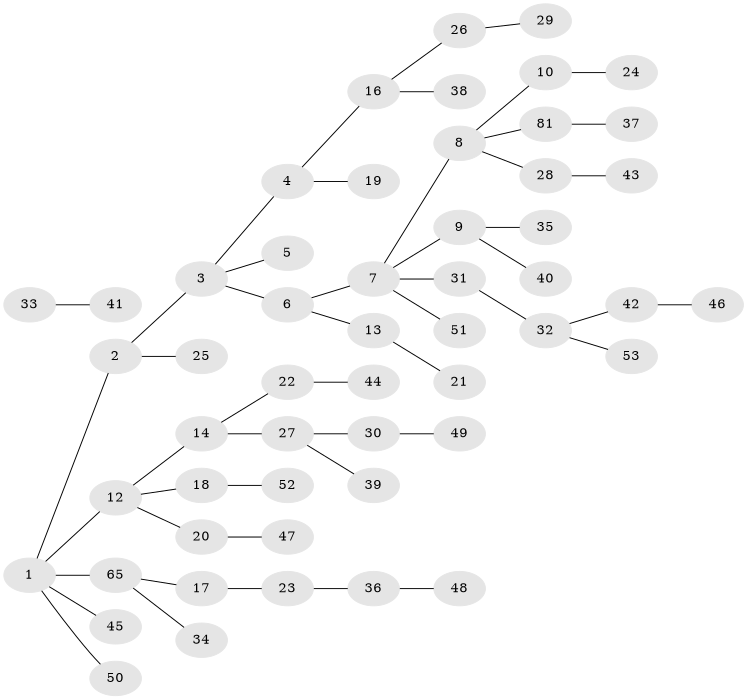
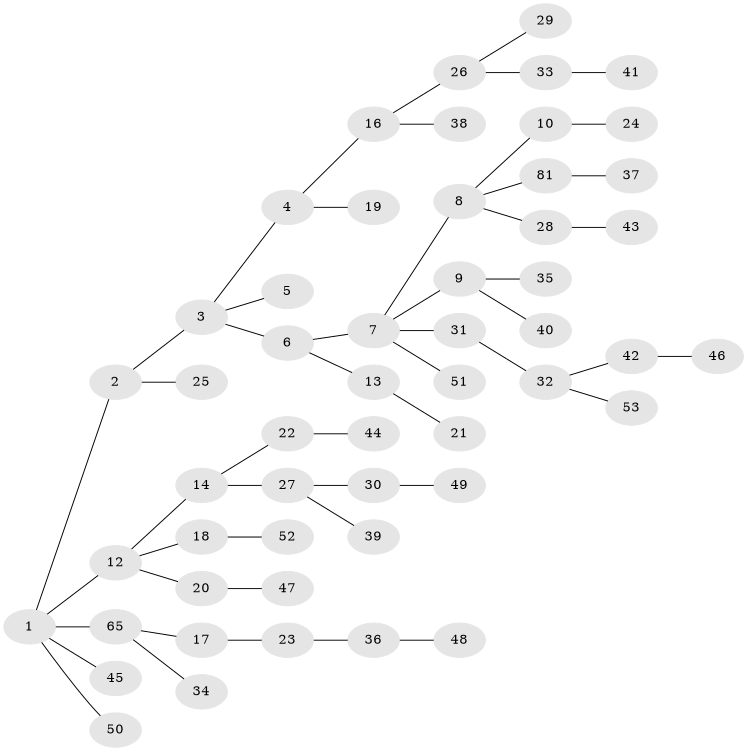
none -> (503, 73)
